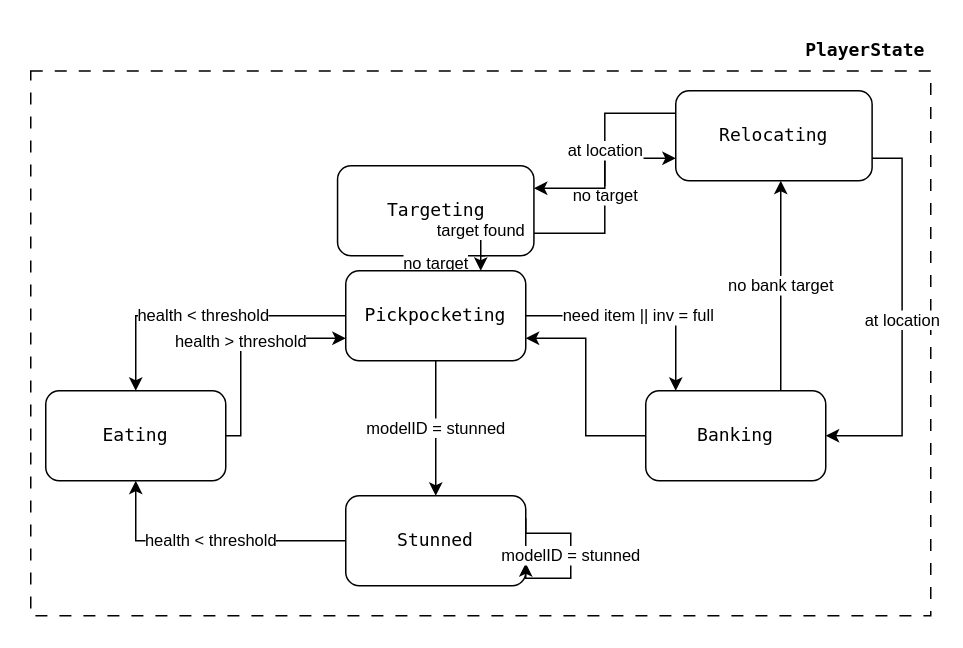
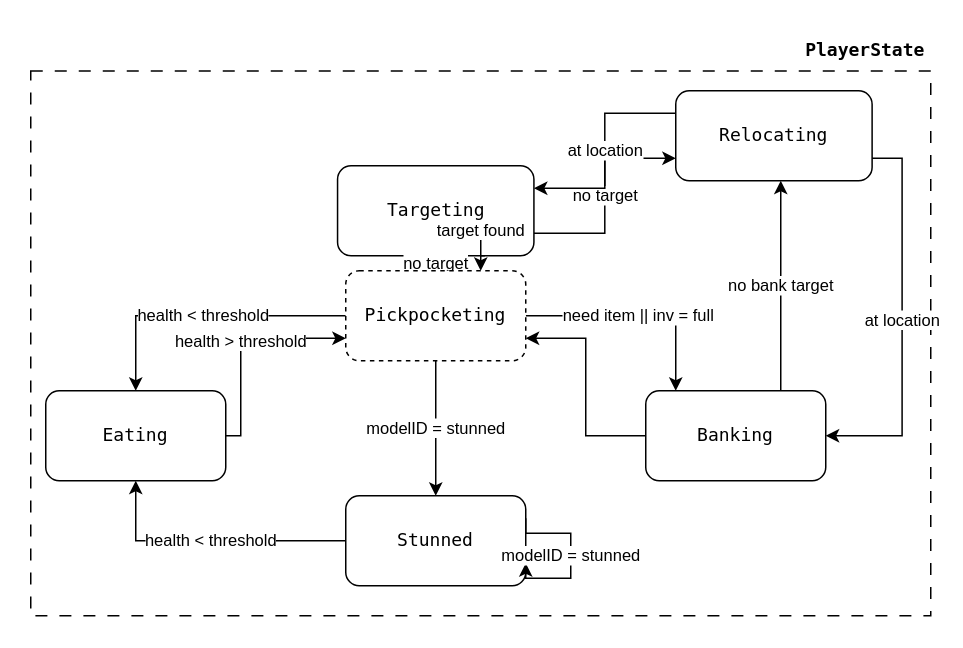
(436, 316) -> (436, 316)
